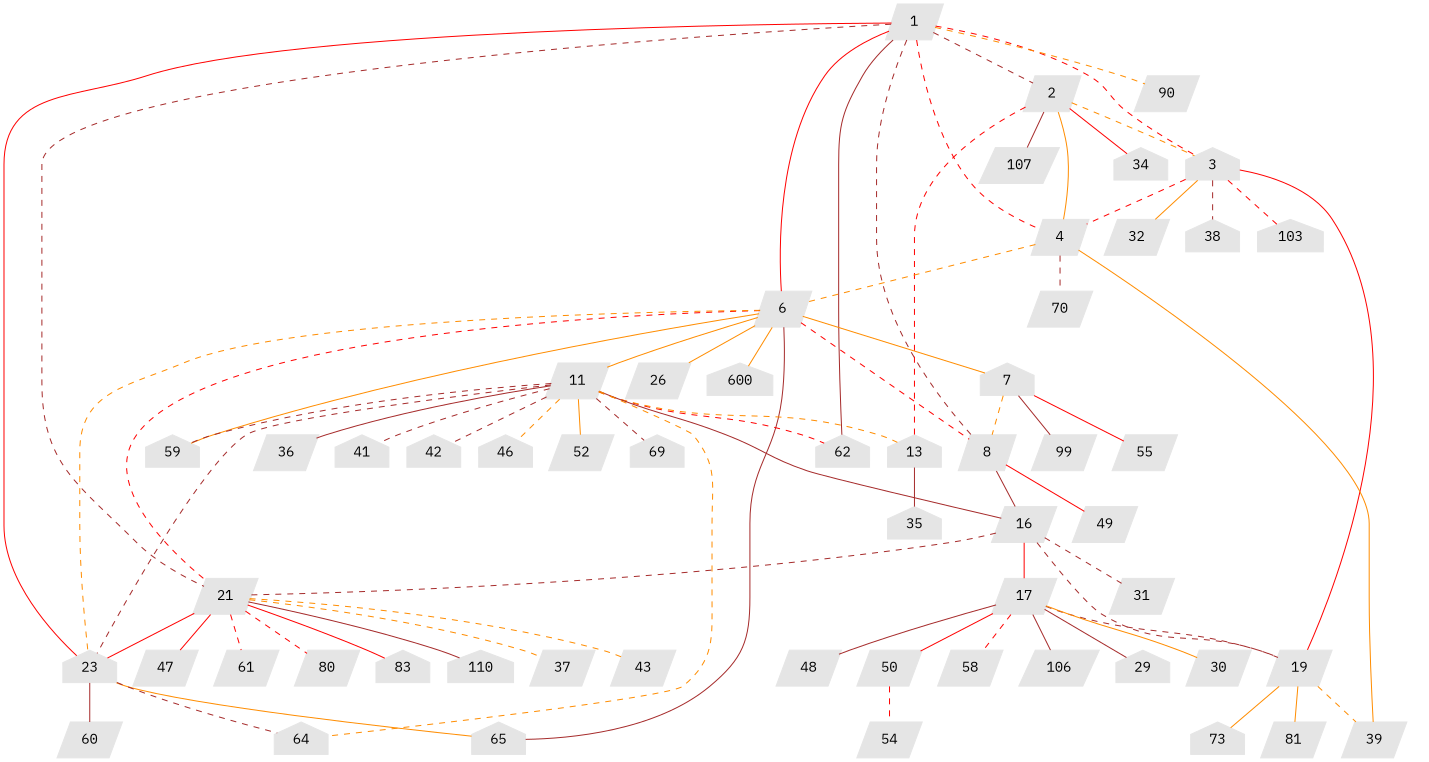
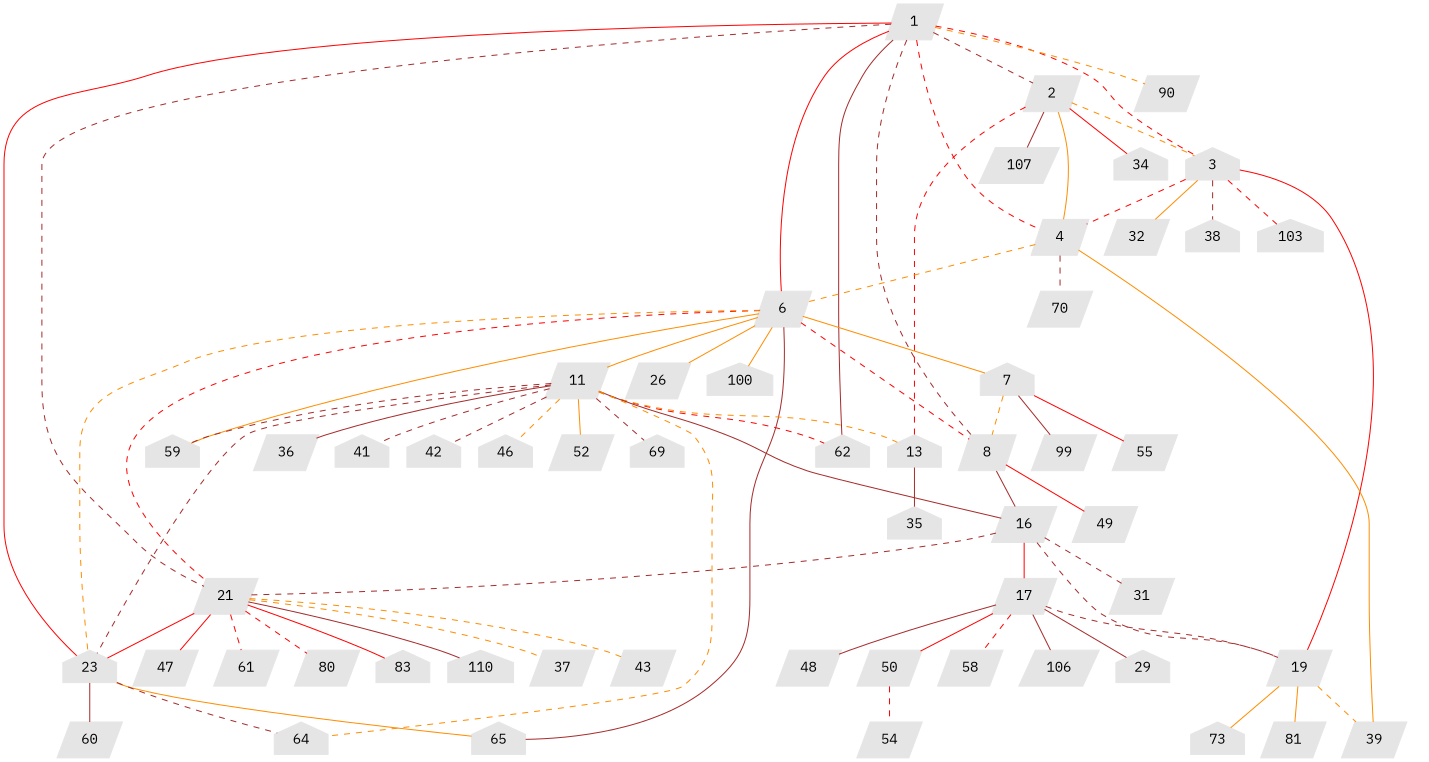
(740, 381) -> (740, 381)
(1219, 668) -> none
